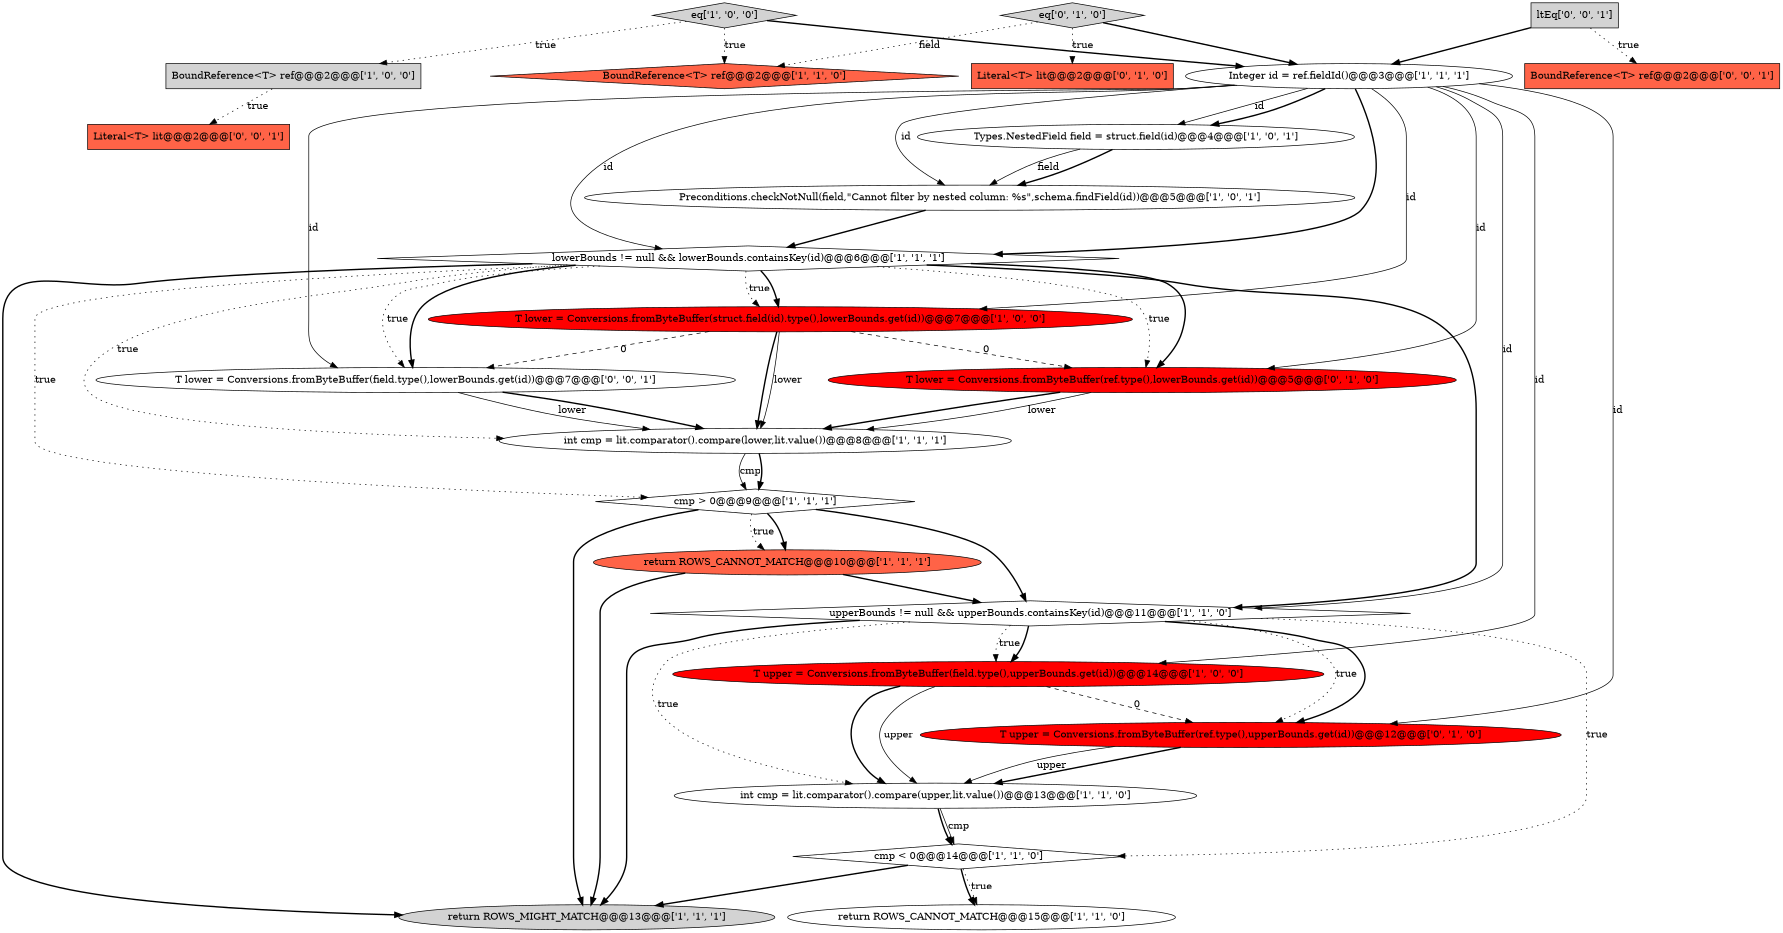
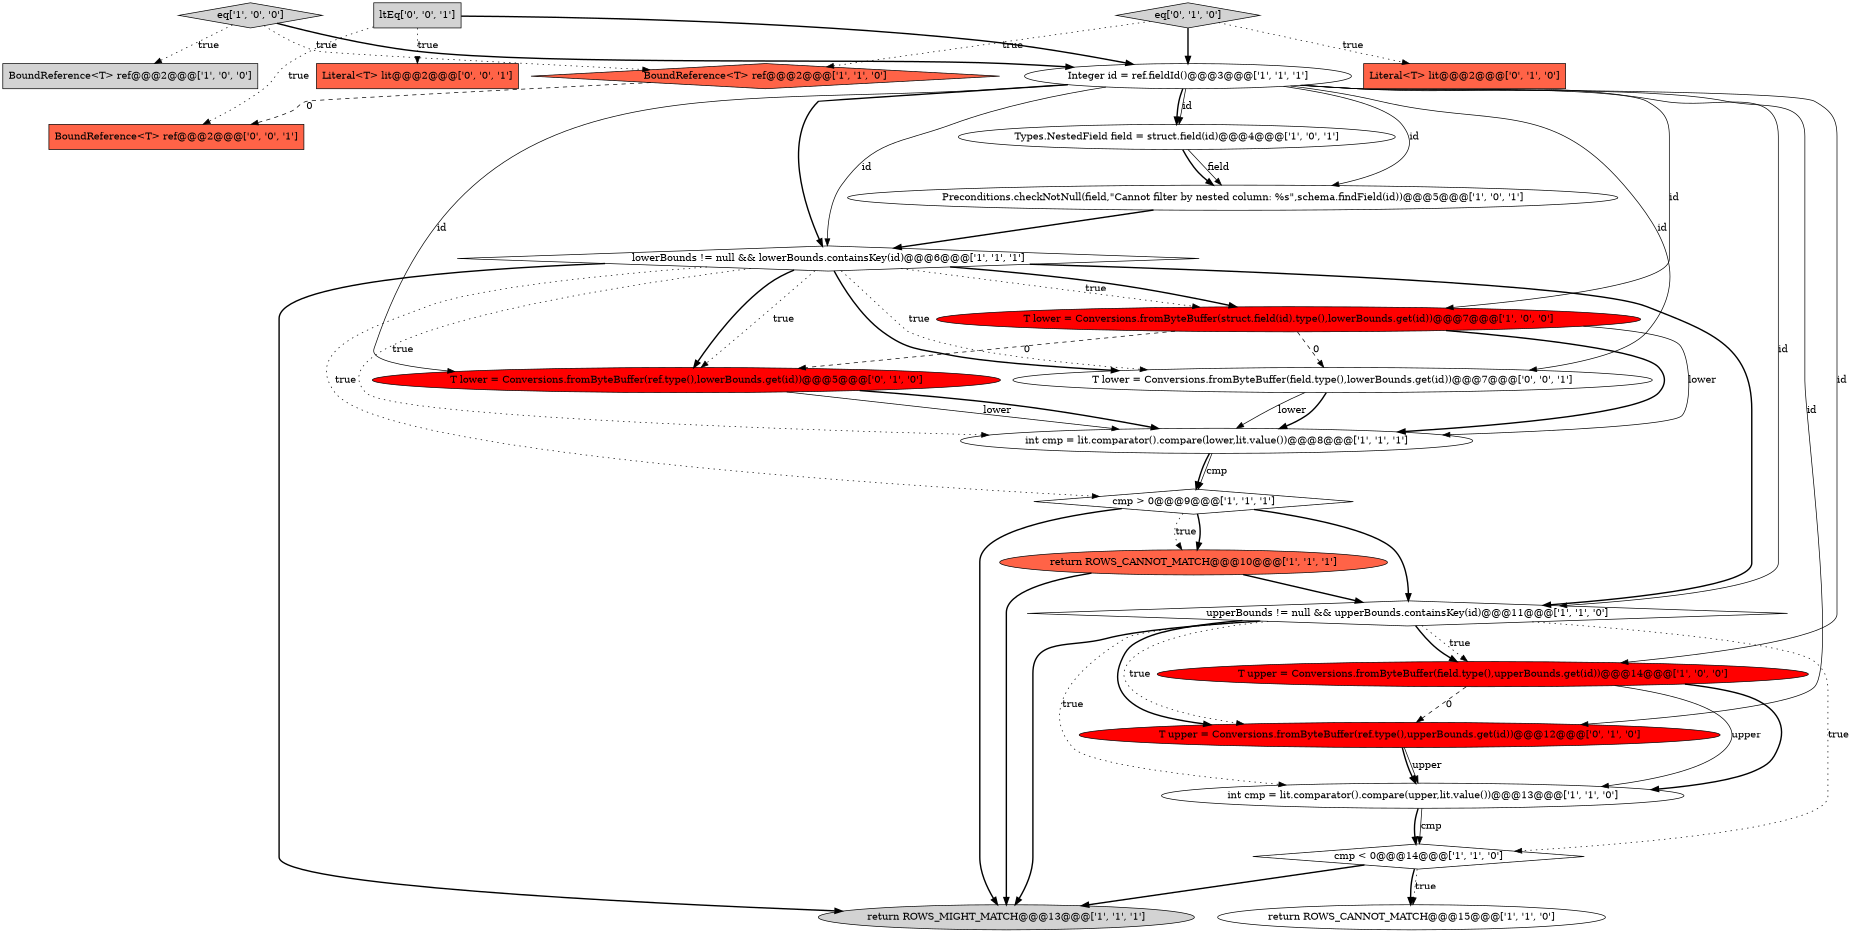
(930, 46) -> (1013, 46)
none -> (452, 93)
(244, 105) -> (417, 42)
